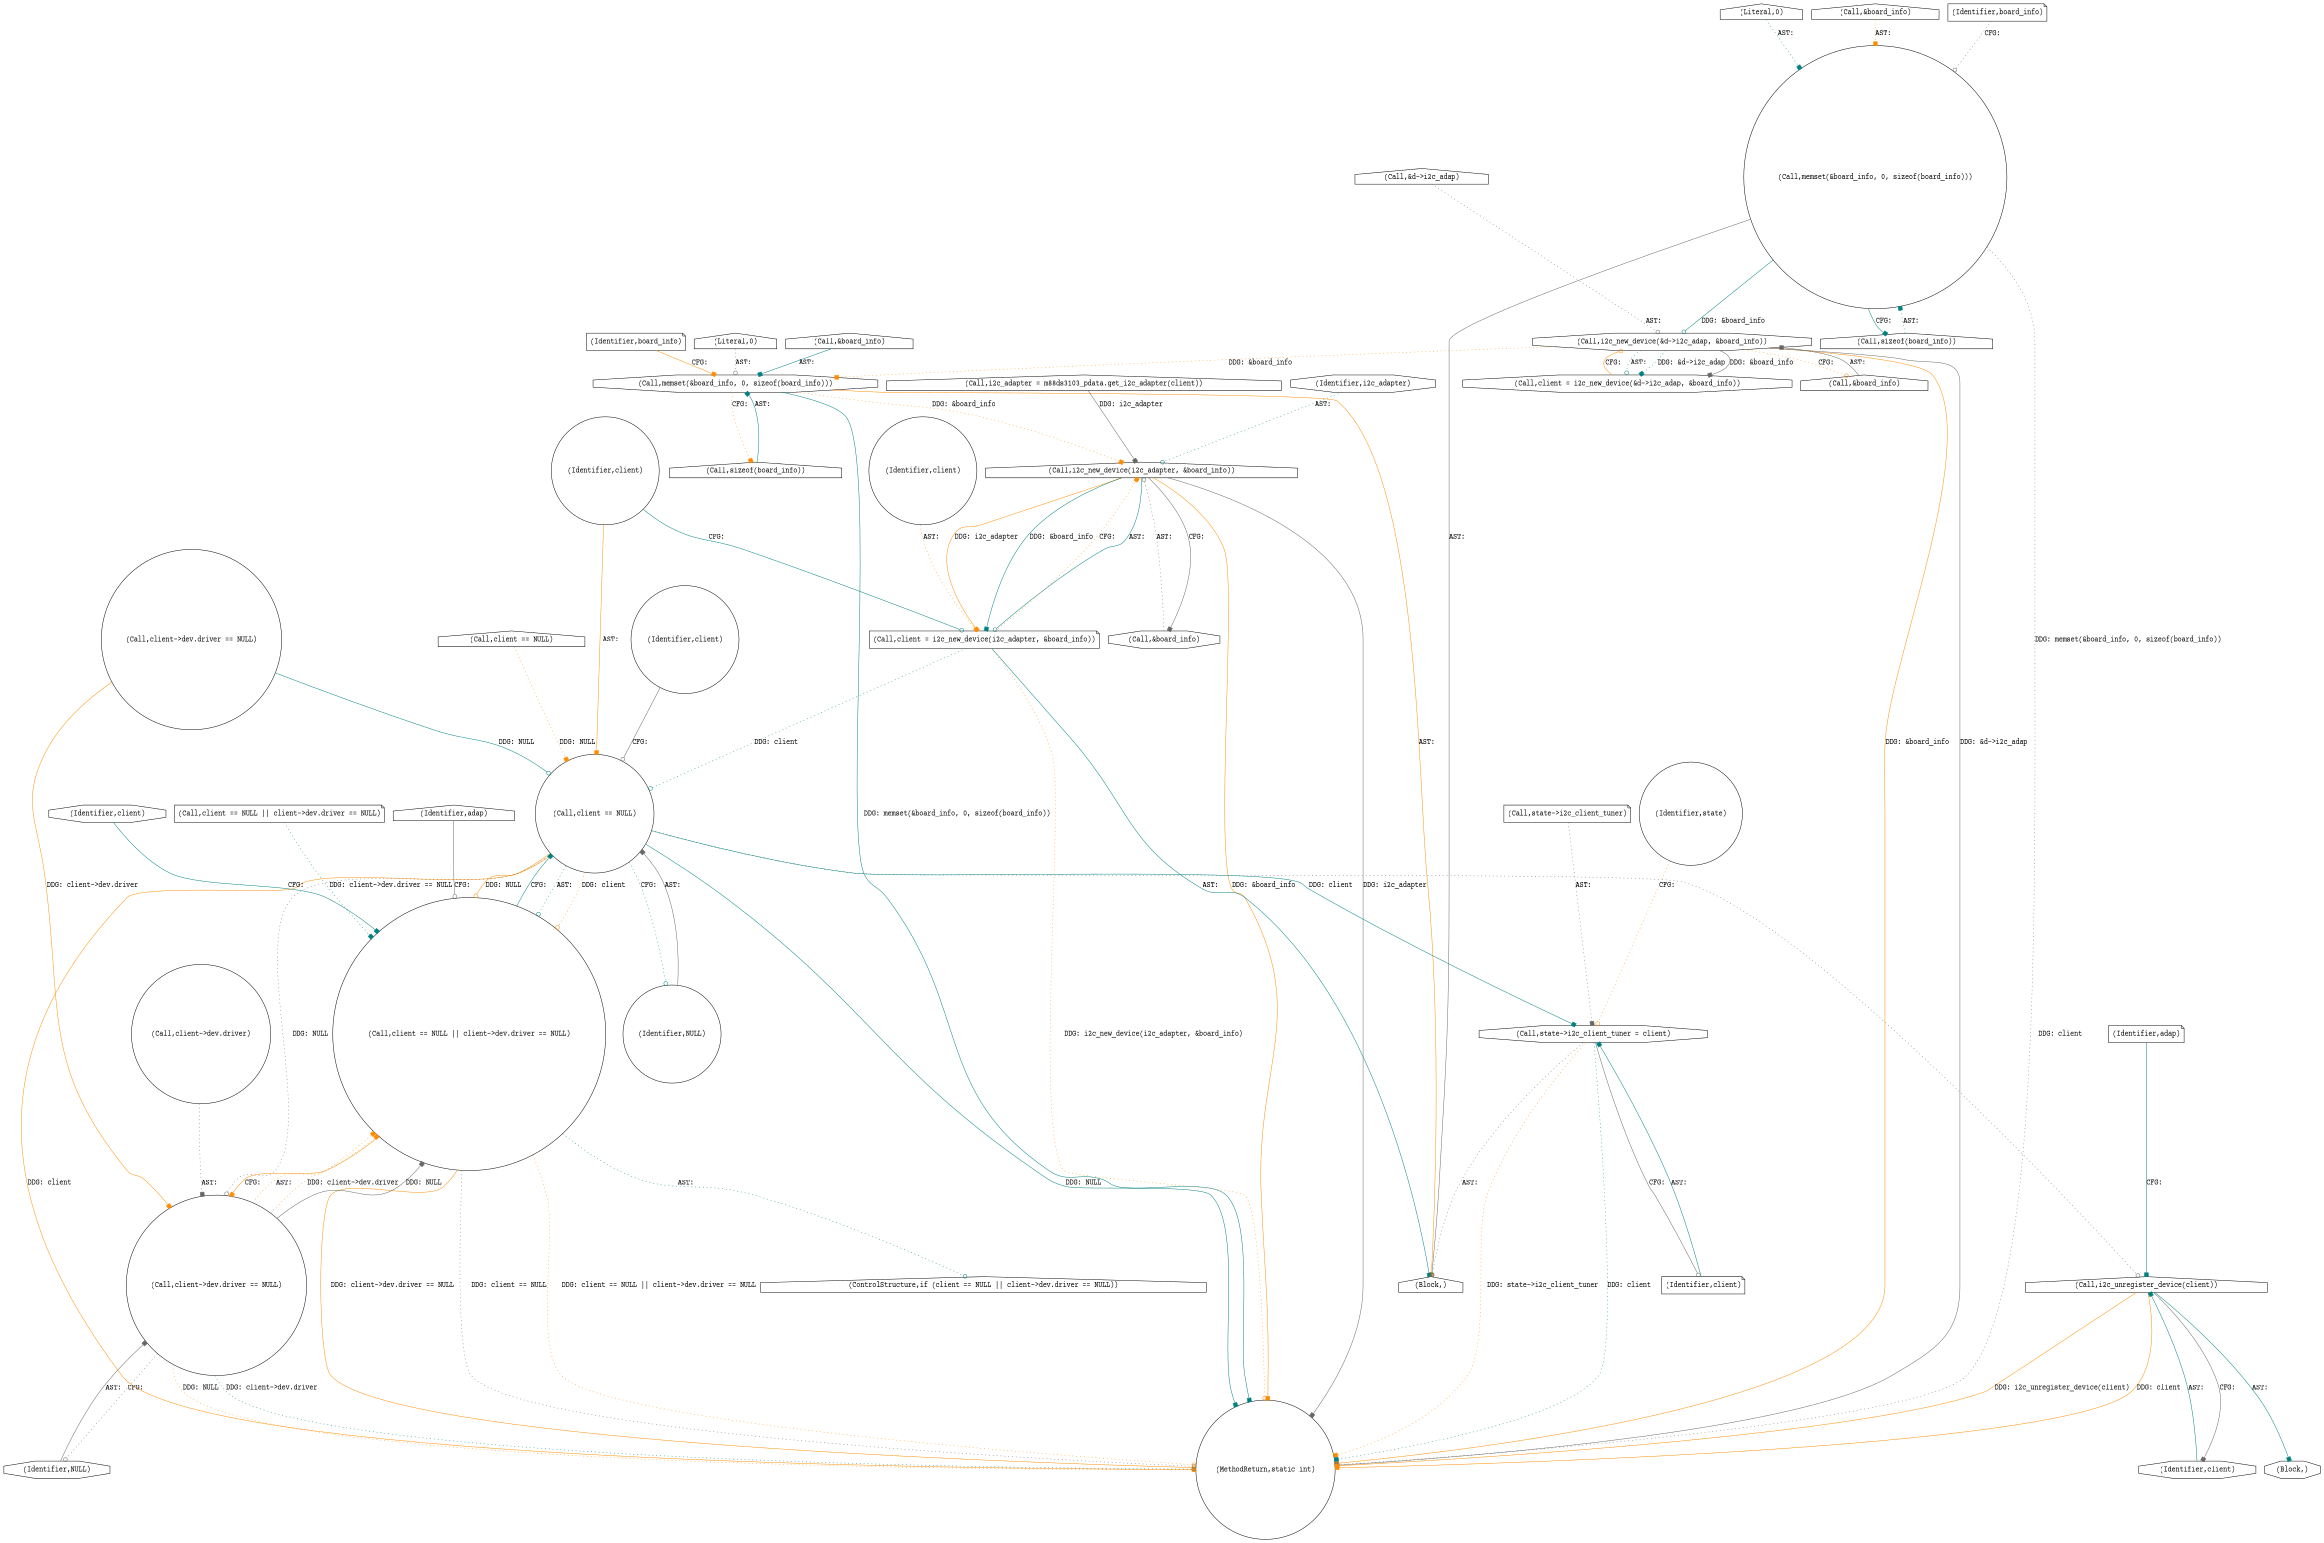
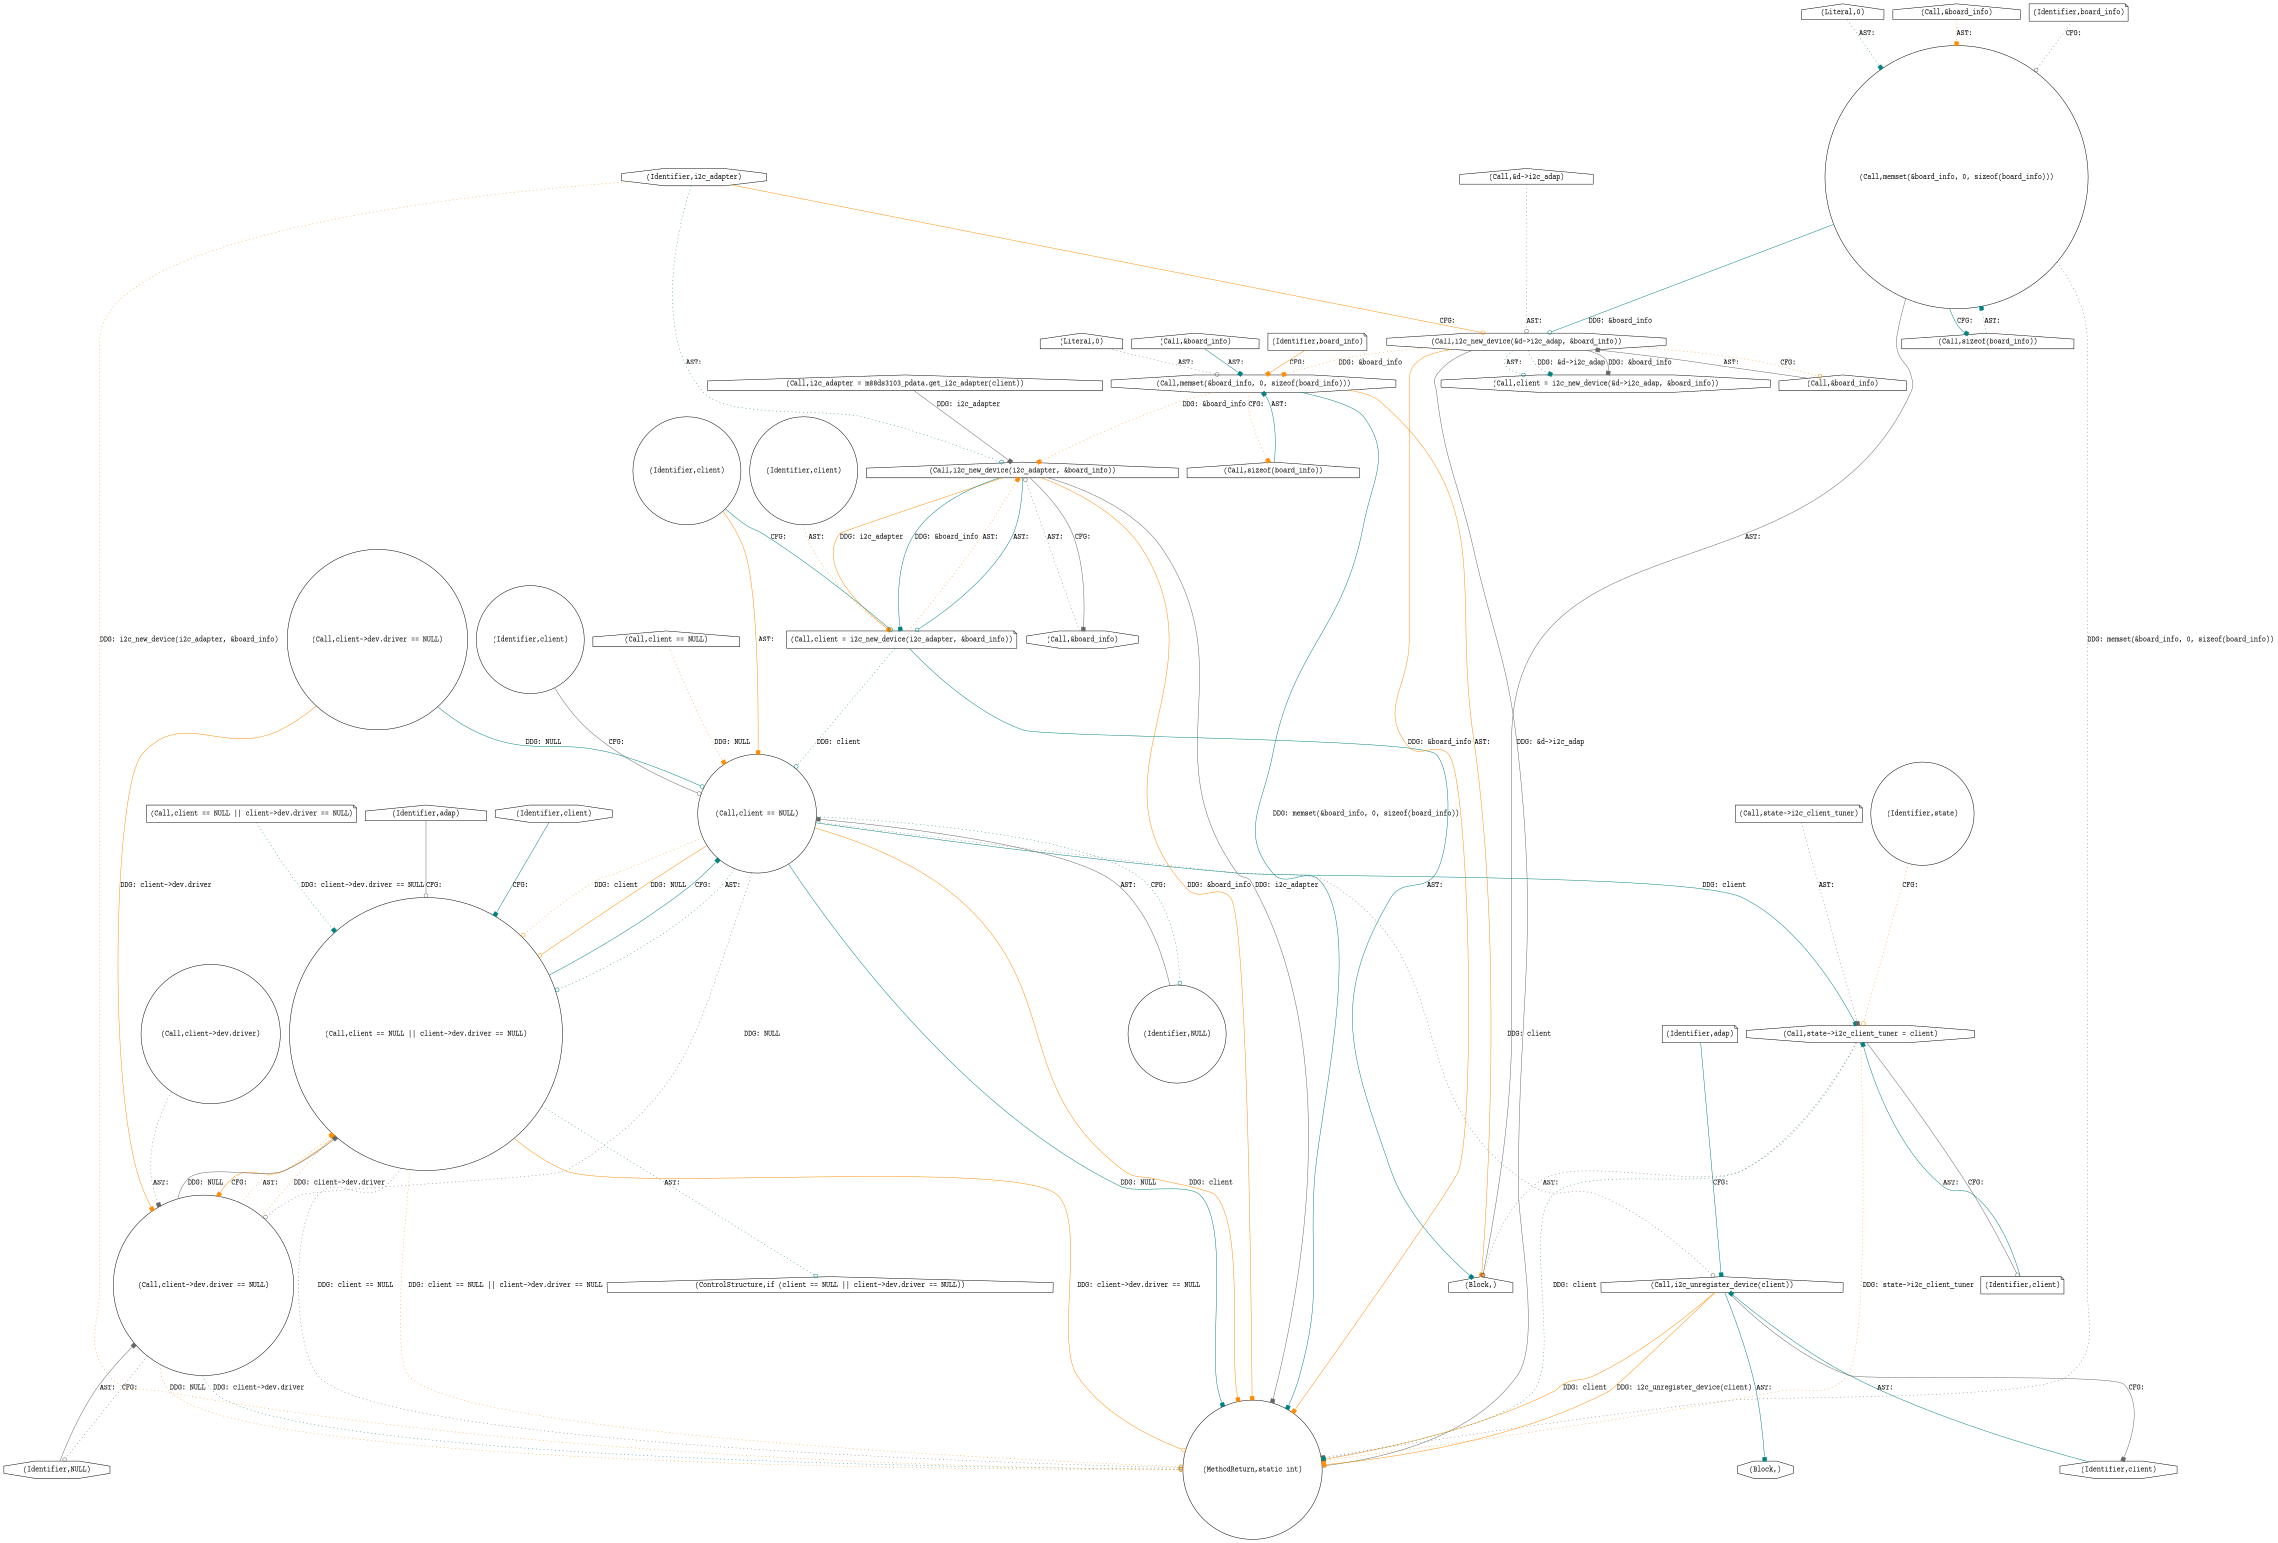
(1604, 361) -> (1106, 259)
(1109, 537) -> (993, 537)
(1051, 1094) -> (100, 1112)
